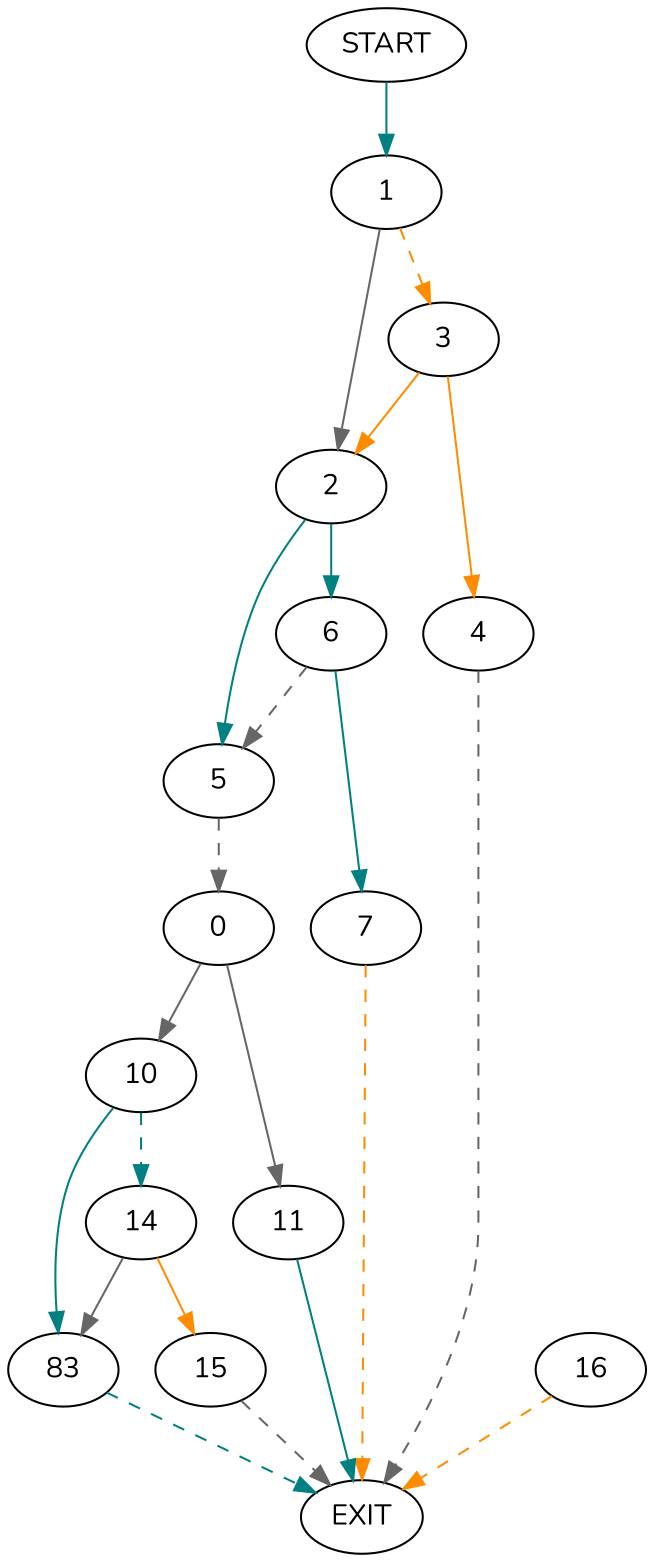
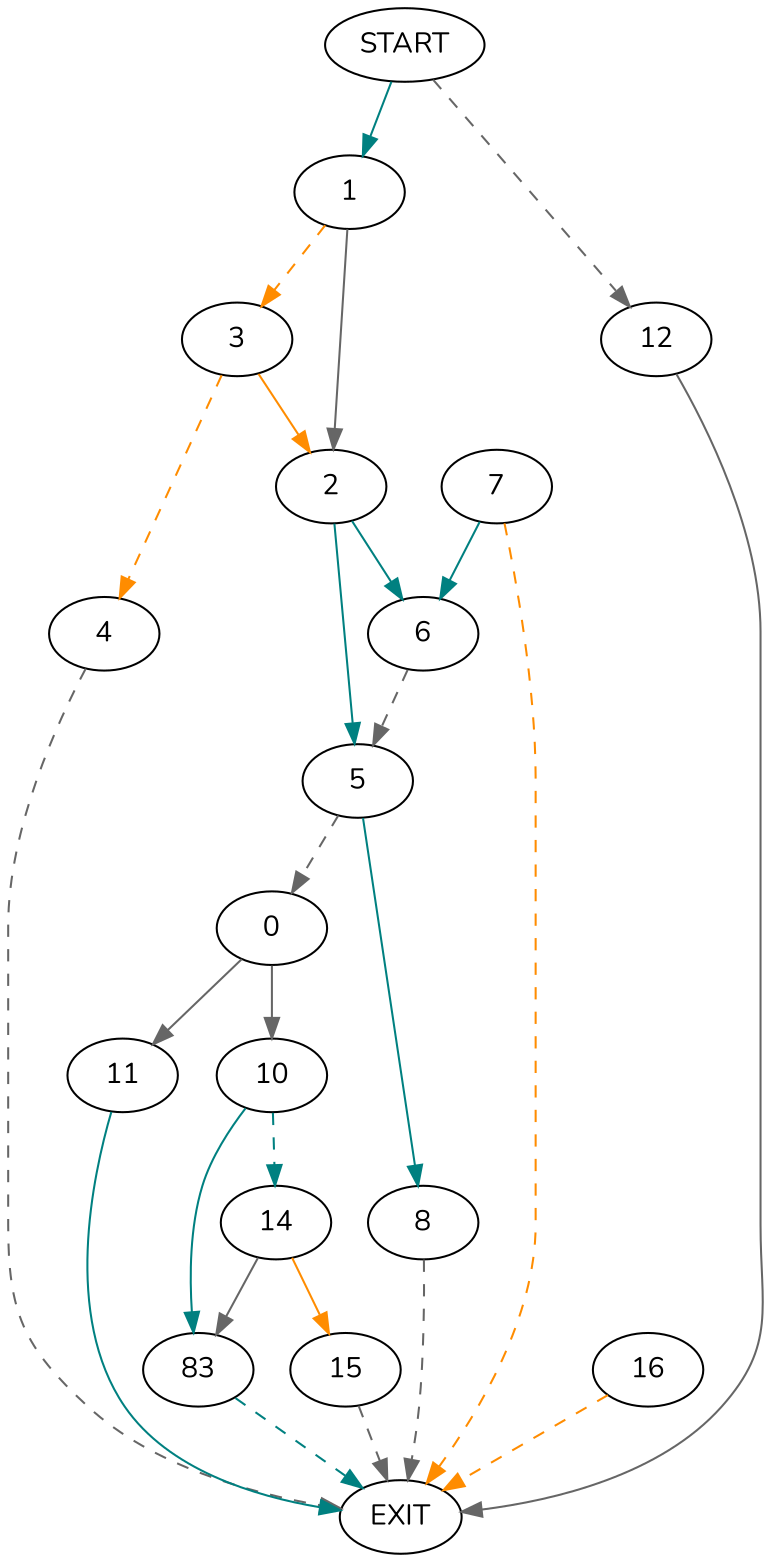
none -> (656, 339)
(460, 476) -> (175, 477)
(347, 770) -> (465, 551)
none -> (423, 1223)
